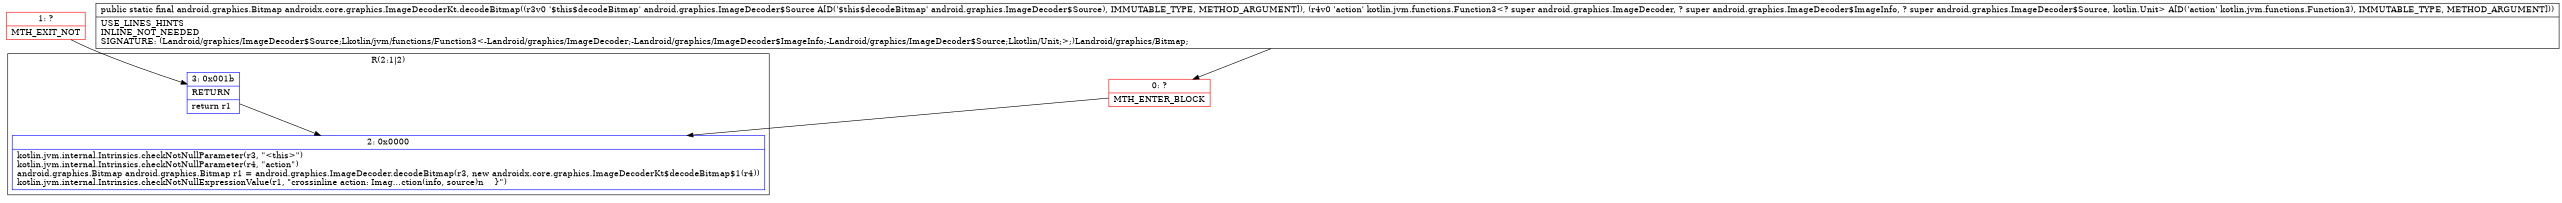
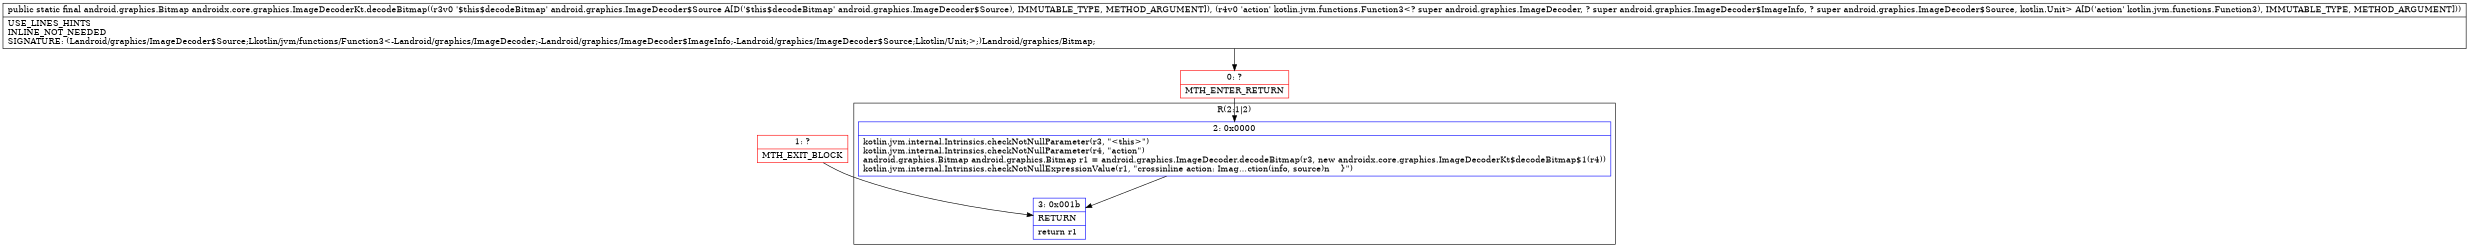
(46, 32) -> (803, 156)
(1159, 100) -> (1235, 91)
(277, 119) -> (1129, 191)
